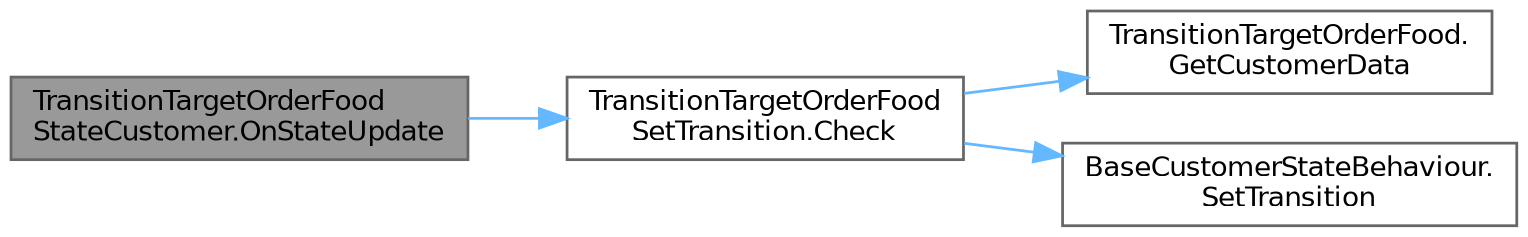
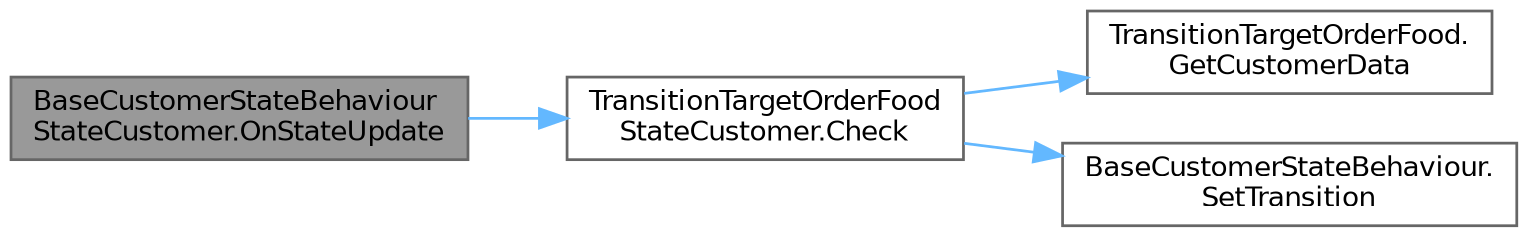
(239, 118) -> (239, 118)
(765, 118) -> (765, 118)
